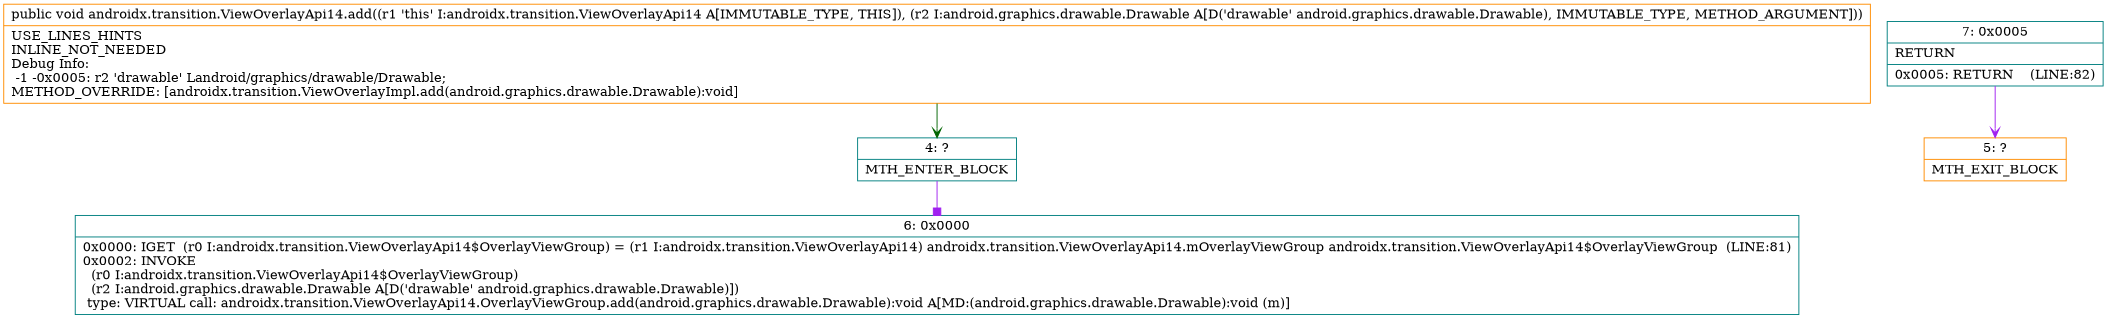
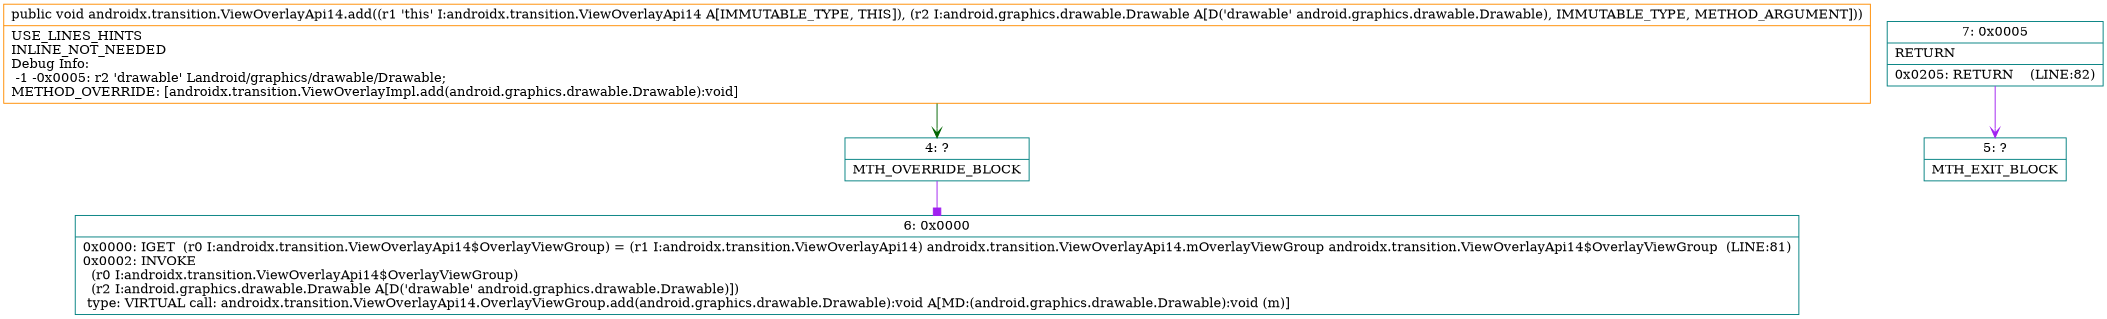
(1995, 75) -> (1995, 75)
(1995, 159) -> (1995, 159)
(937, 170) -> (937, 170)
